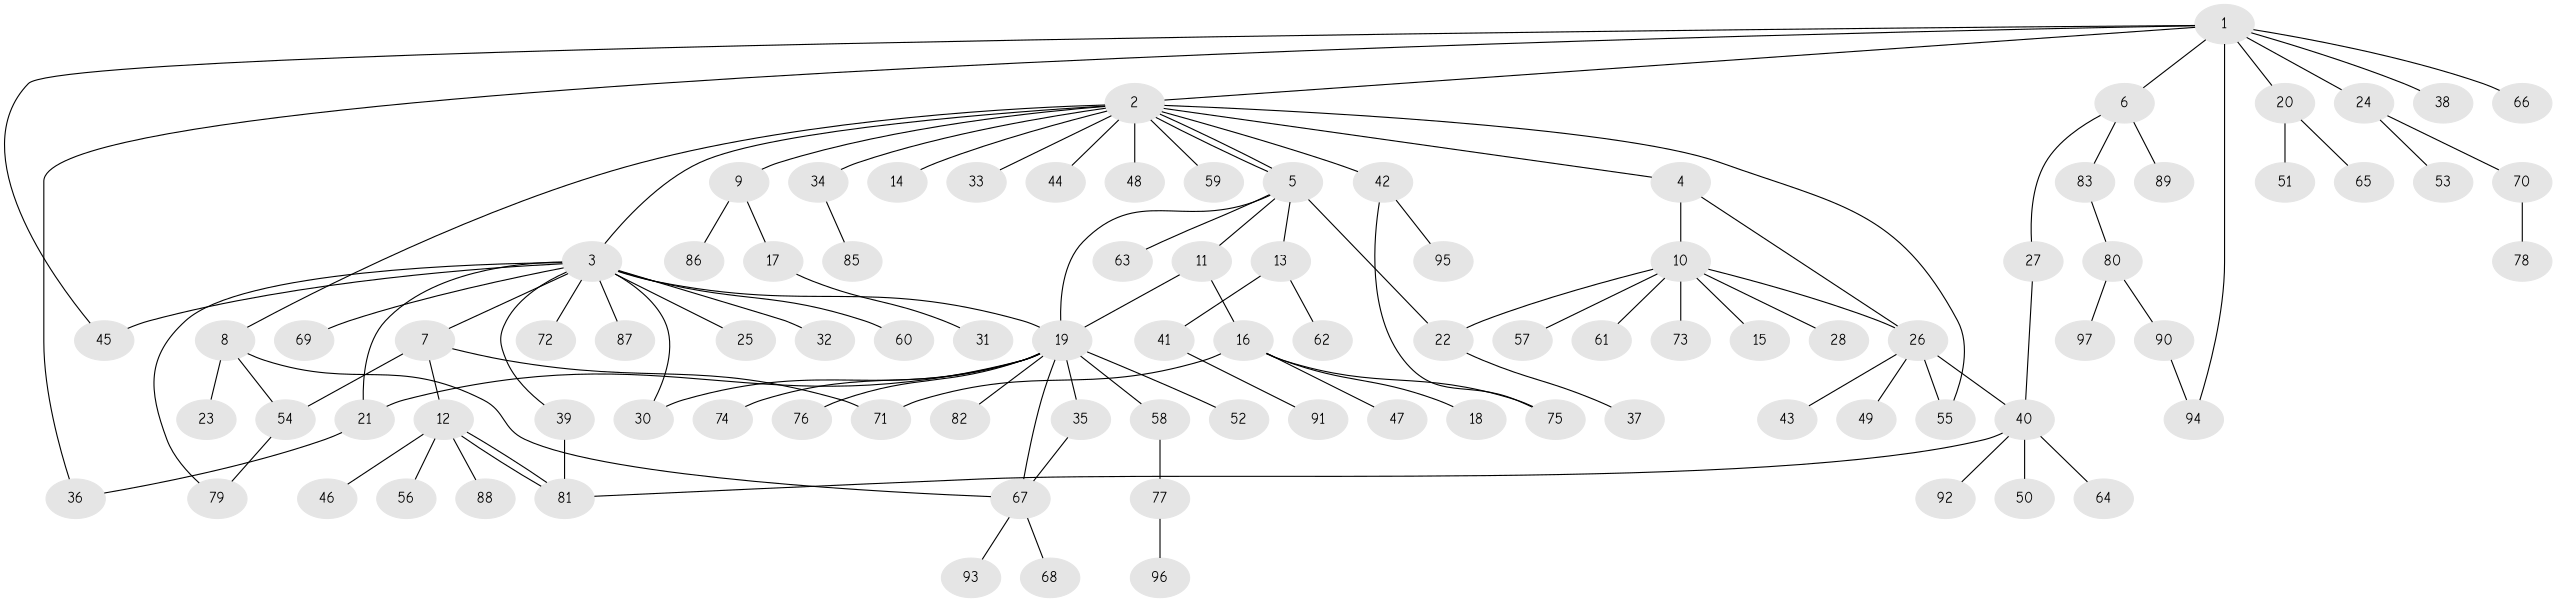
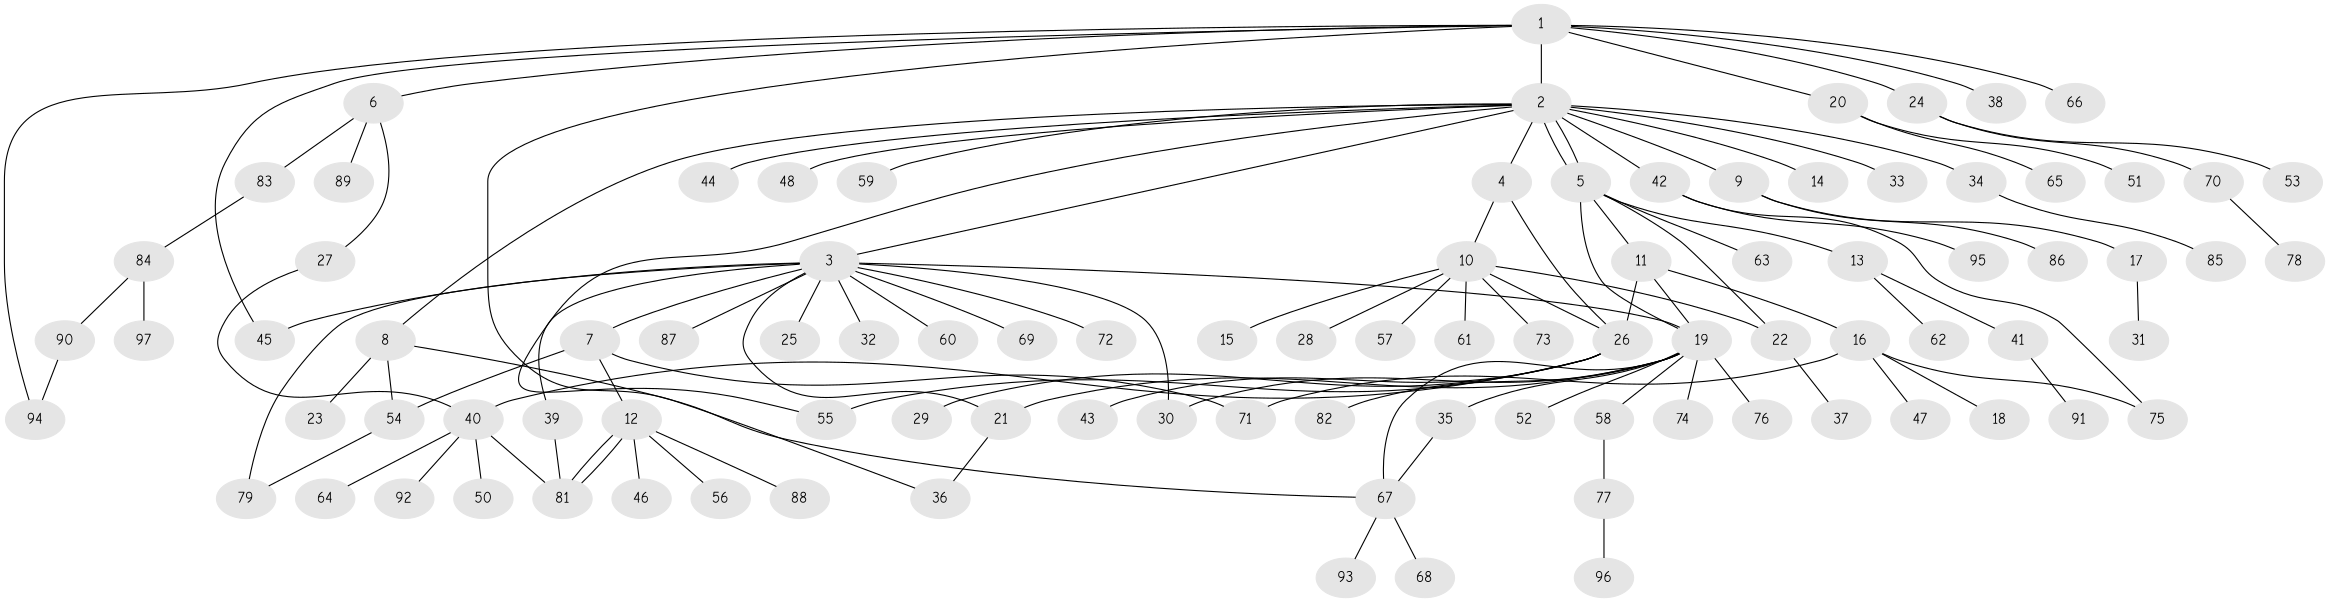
(2113, 261) -> (144, 261)
none -> (1632, 301)
(1866, 420) -> (922, 420)
